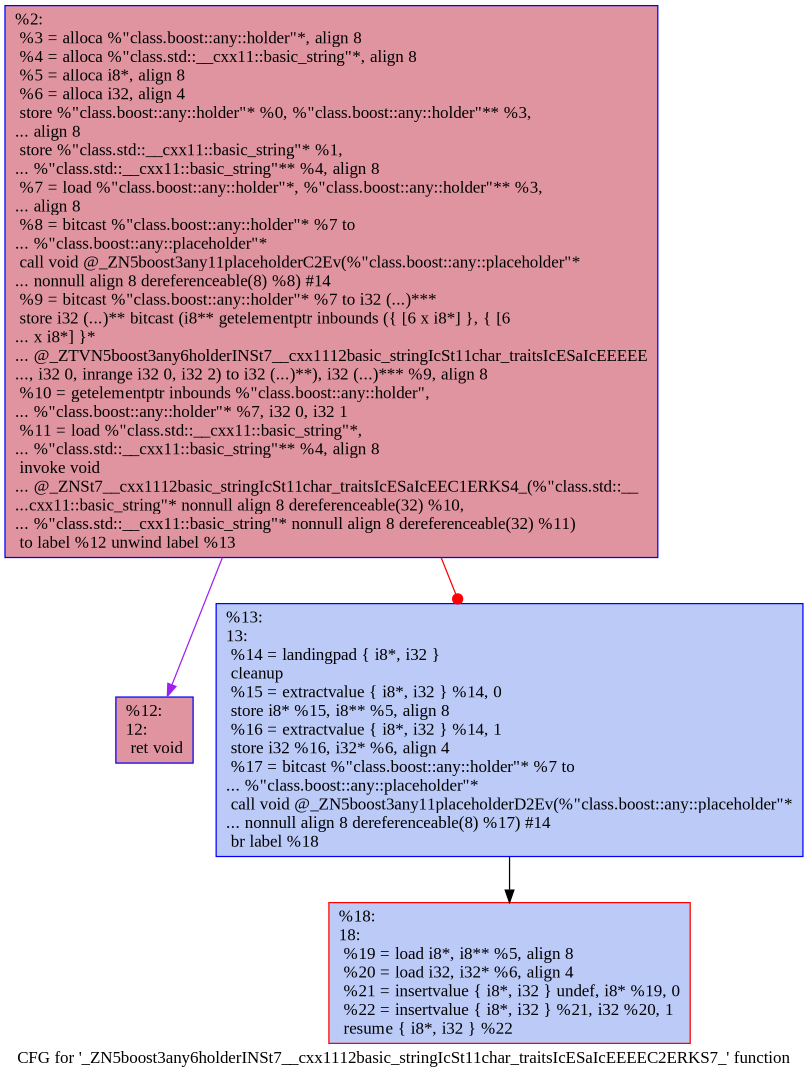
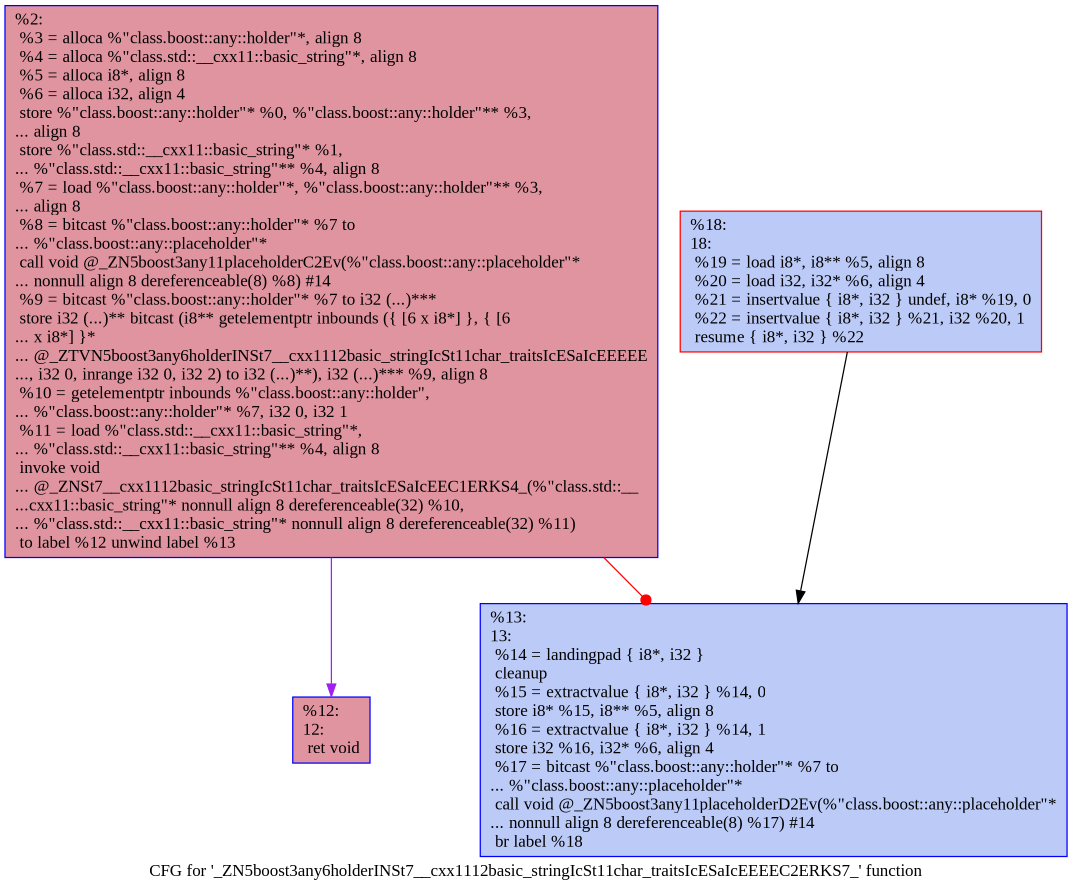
(510, 873) -> (824, 471)
